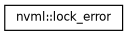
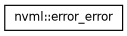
(64, 18) -> (64, 18)
